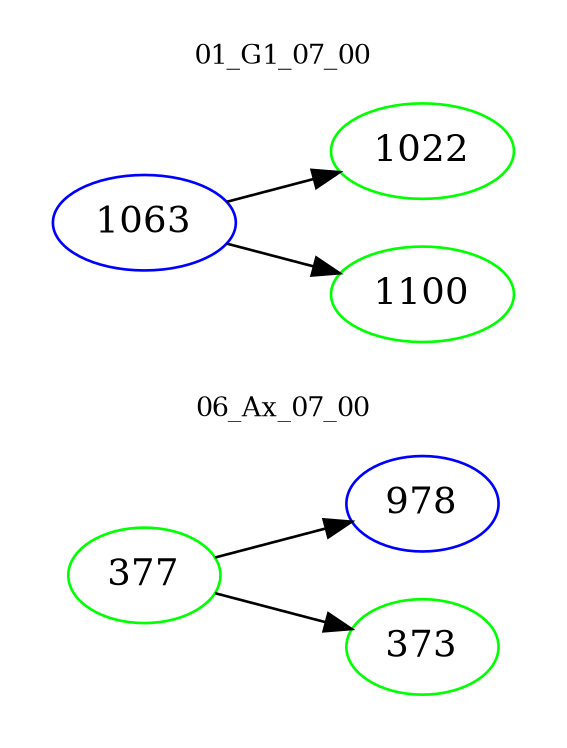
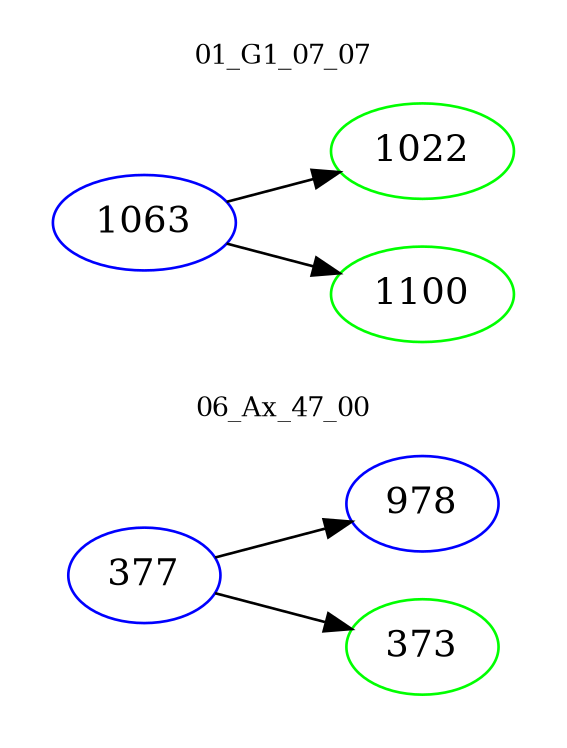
(283, 57) -> (283, 57)
(283, 410) -> (283, 410)
(144, 575) -> (144, 575)
